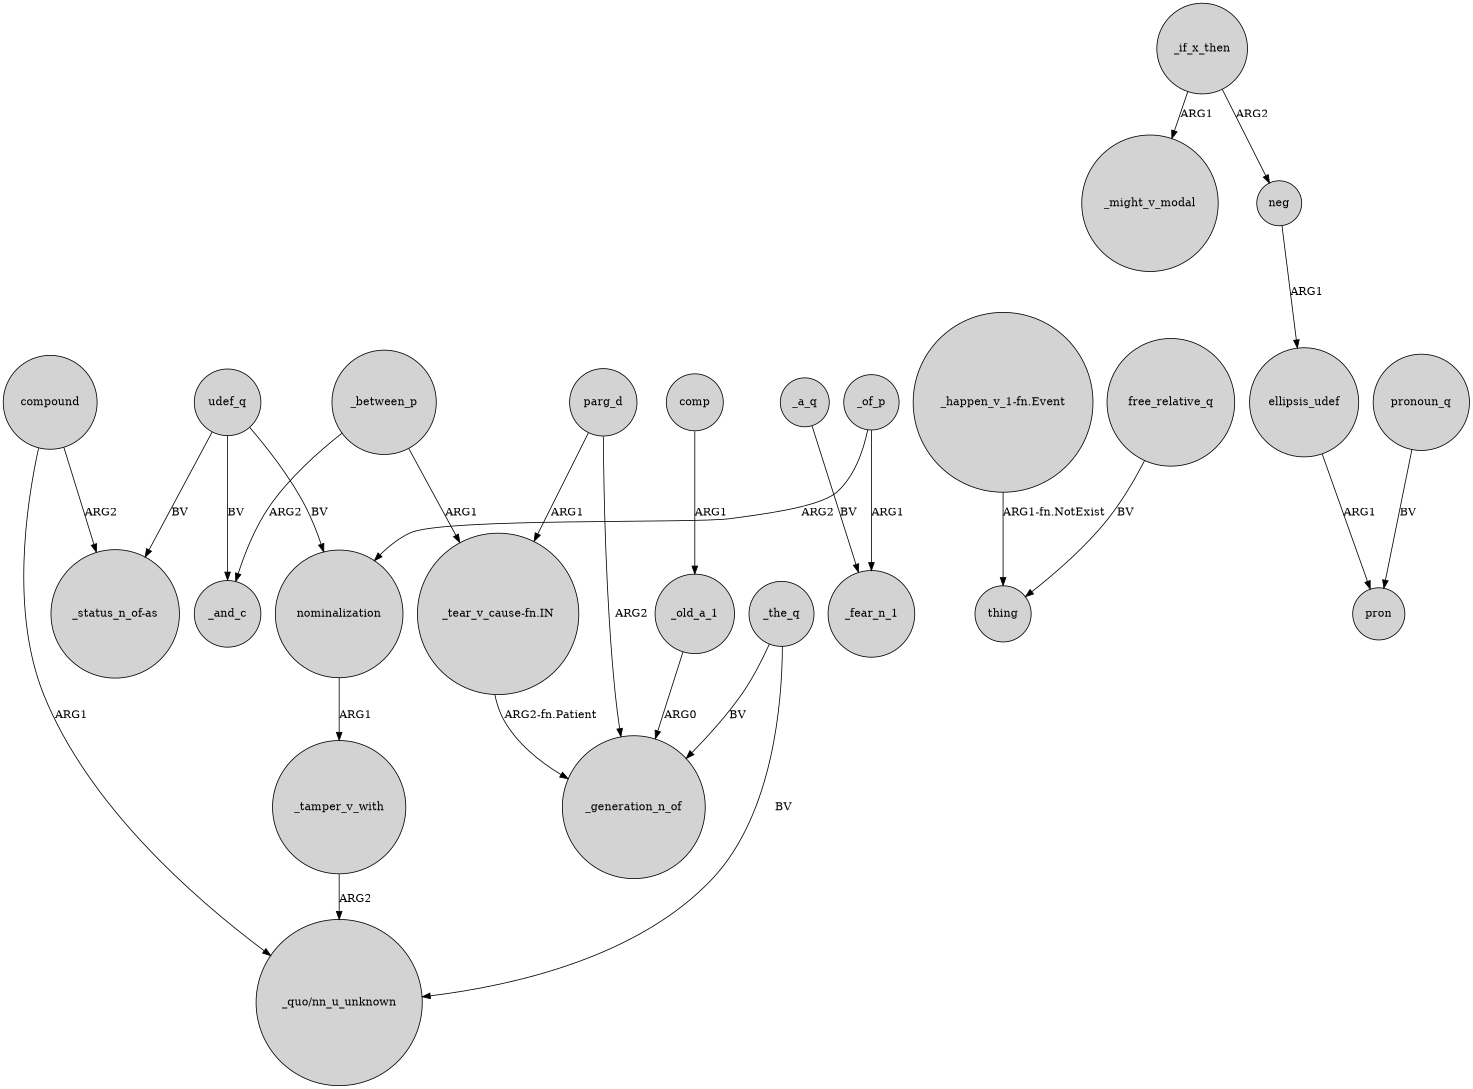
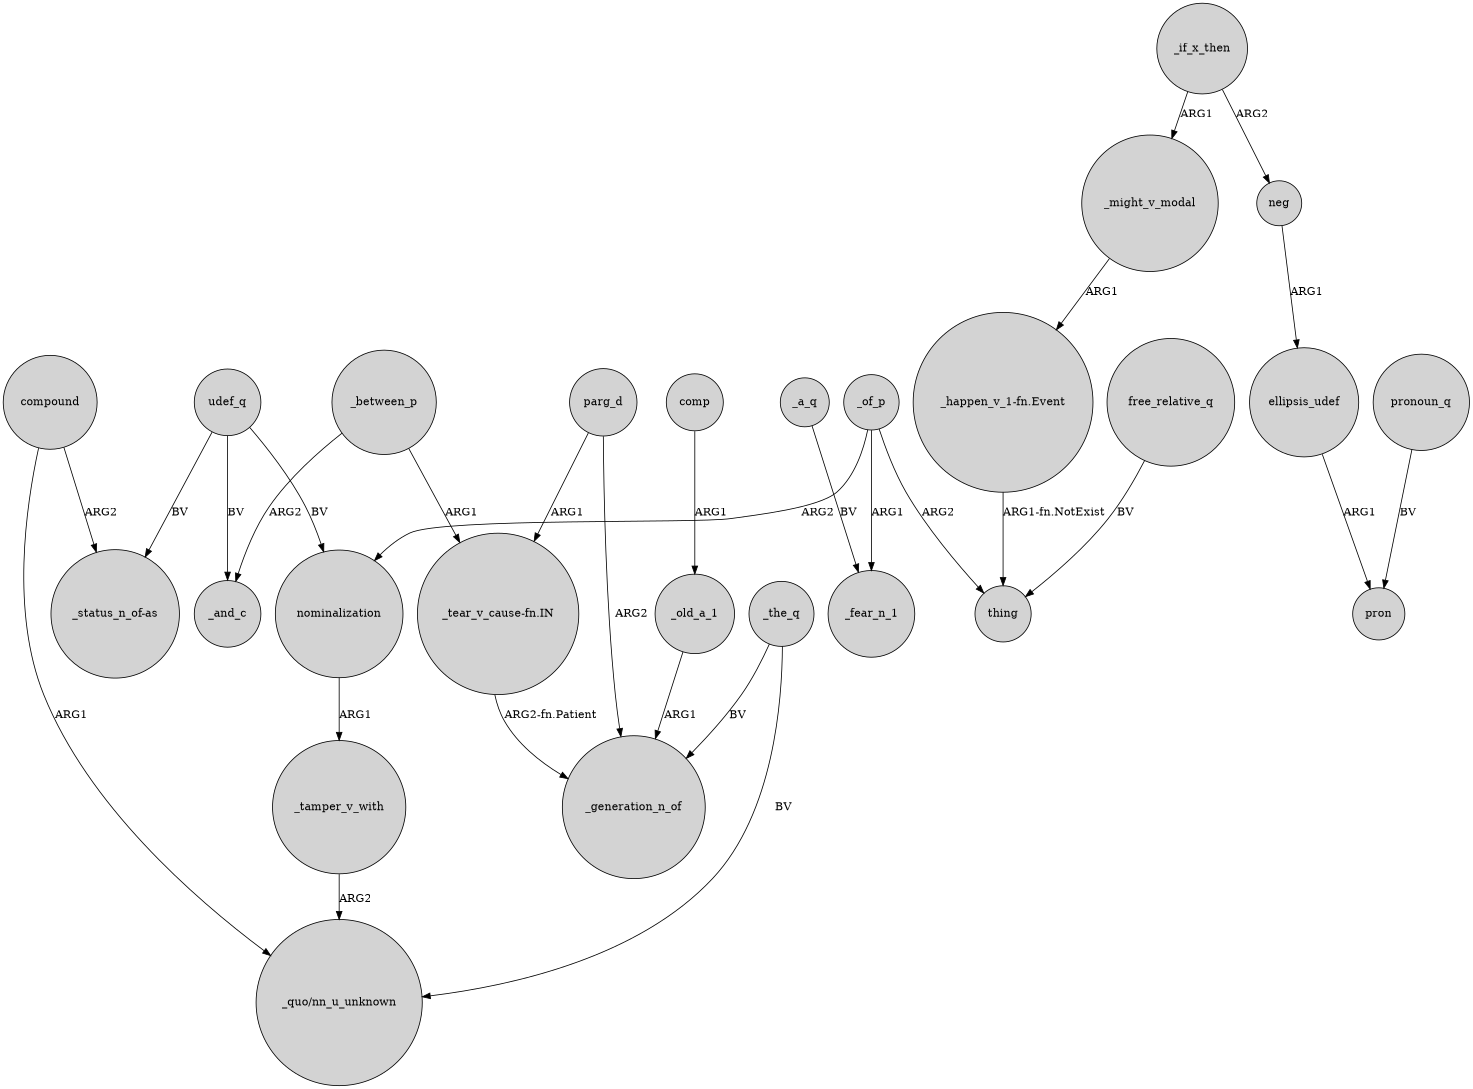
none -> (1085, 291)
none -> (920, 514)
(681, 715) -> (681, 715)
